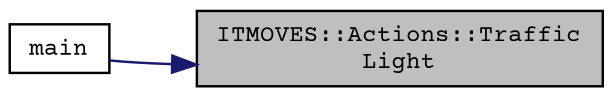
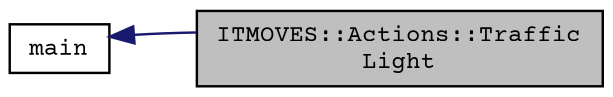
(141, 63) -> (165, 33)
